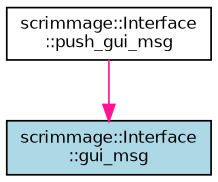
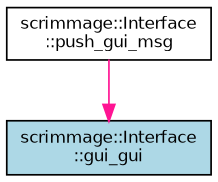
(109, 148) -> (109, 148)
